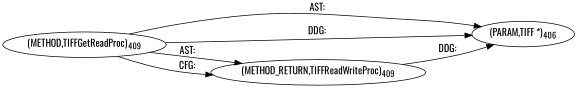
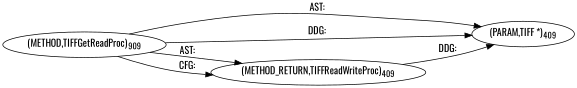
(550, 33) -> (550, 33)
(135, 44) -> (135, 44)
